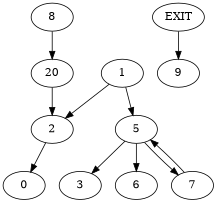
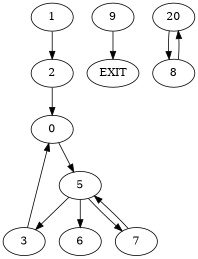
(178, 41) -> (113, 41)
(52, 97) -> (169, 41)
(128, 97) -> (64, 154)
none -> (37, 189)
